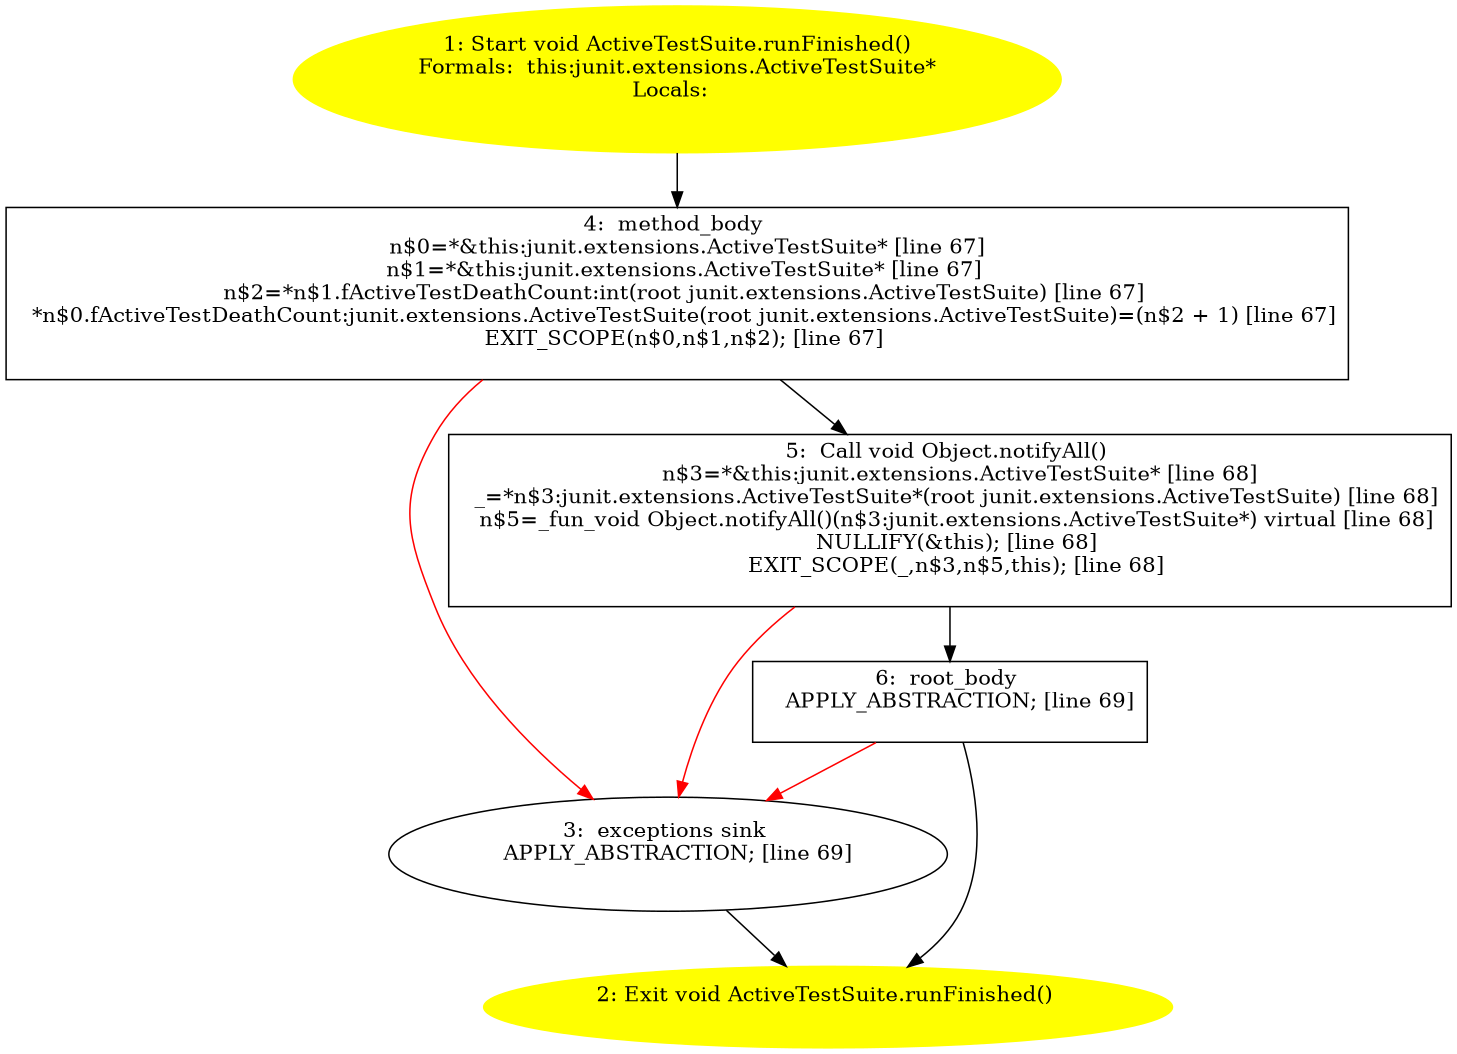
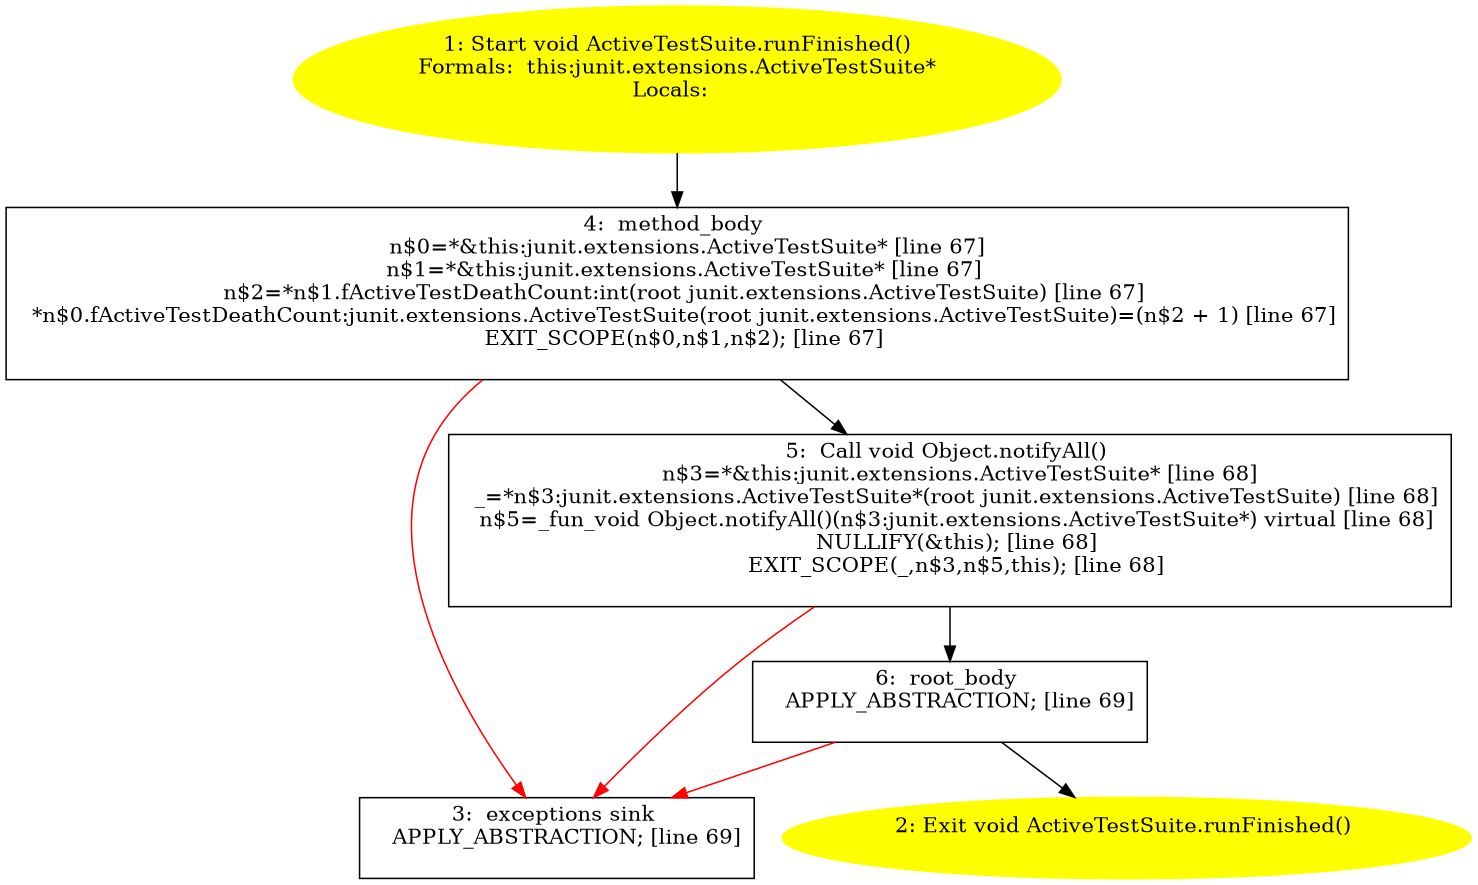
(668, 854) -> (557, 838)
(750, 933) -> none
